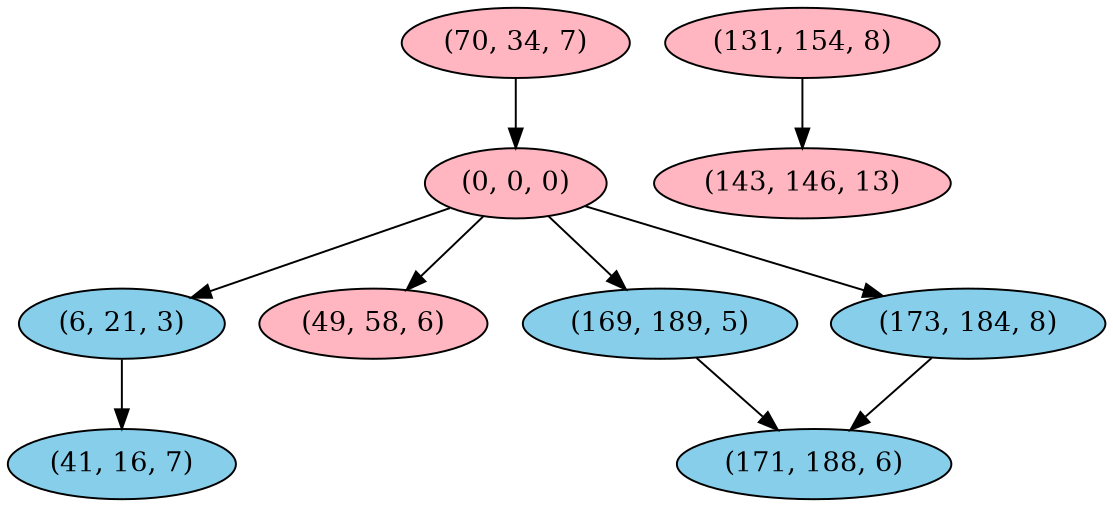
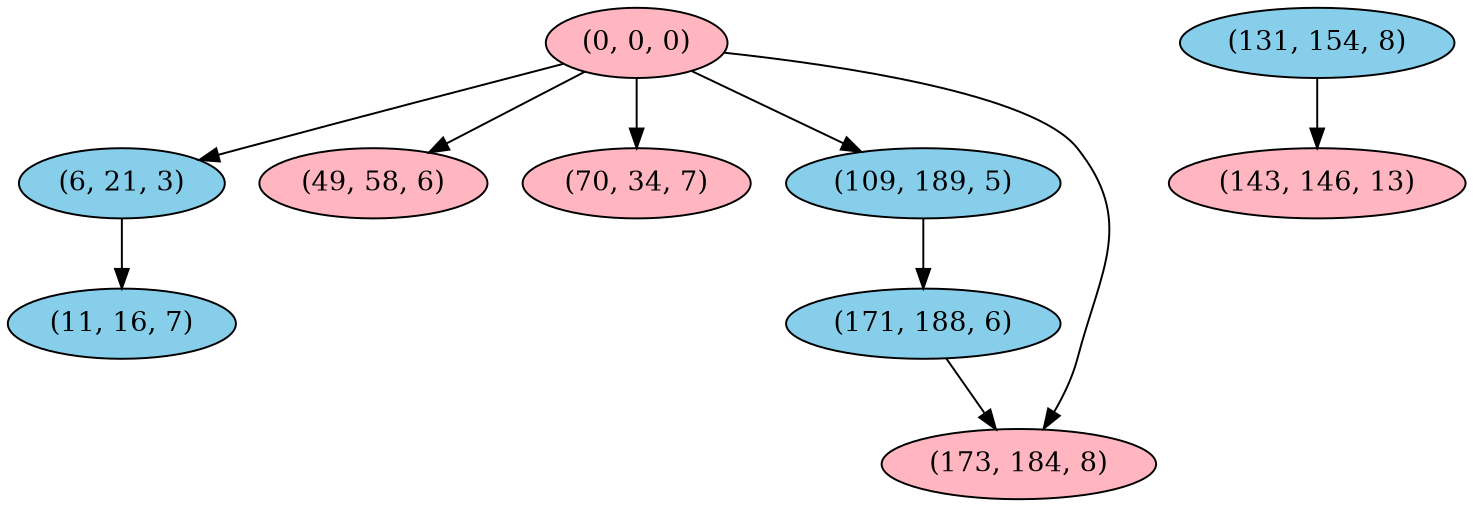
(802, 43) -> (1317, 43)
(516, 104) -> (637, 104)
(660, 324) -> (923, 183)
(968, 324) -> (1019, 464)
(899, 387) -> (965, 386)
(122, 464) -> (122, 324)
